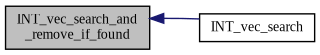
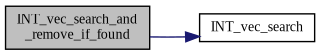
(182, 18) -> (168, 37)
